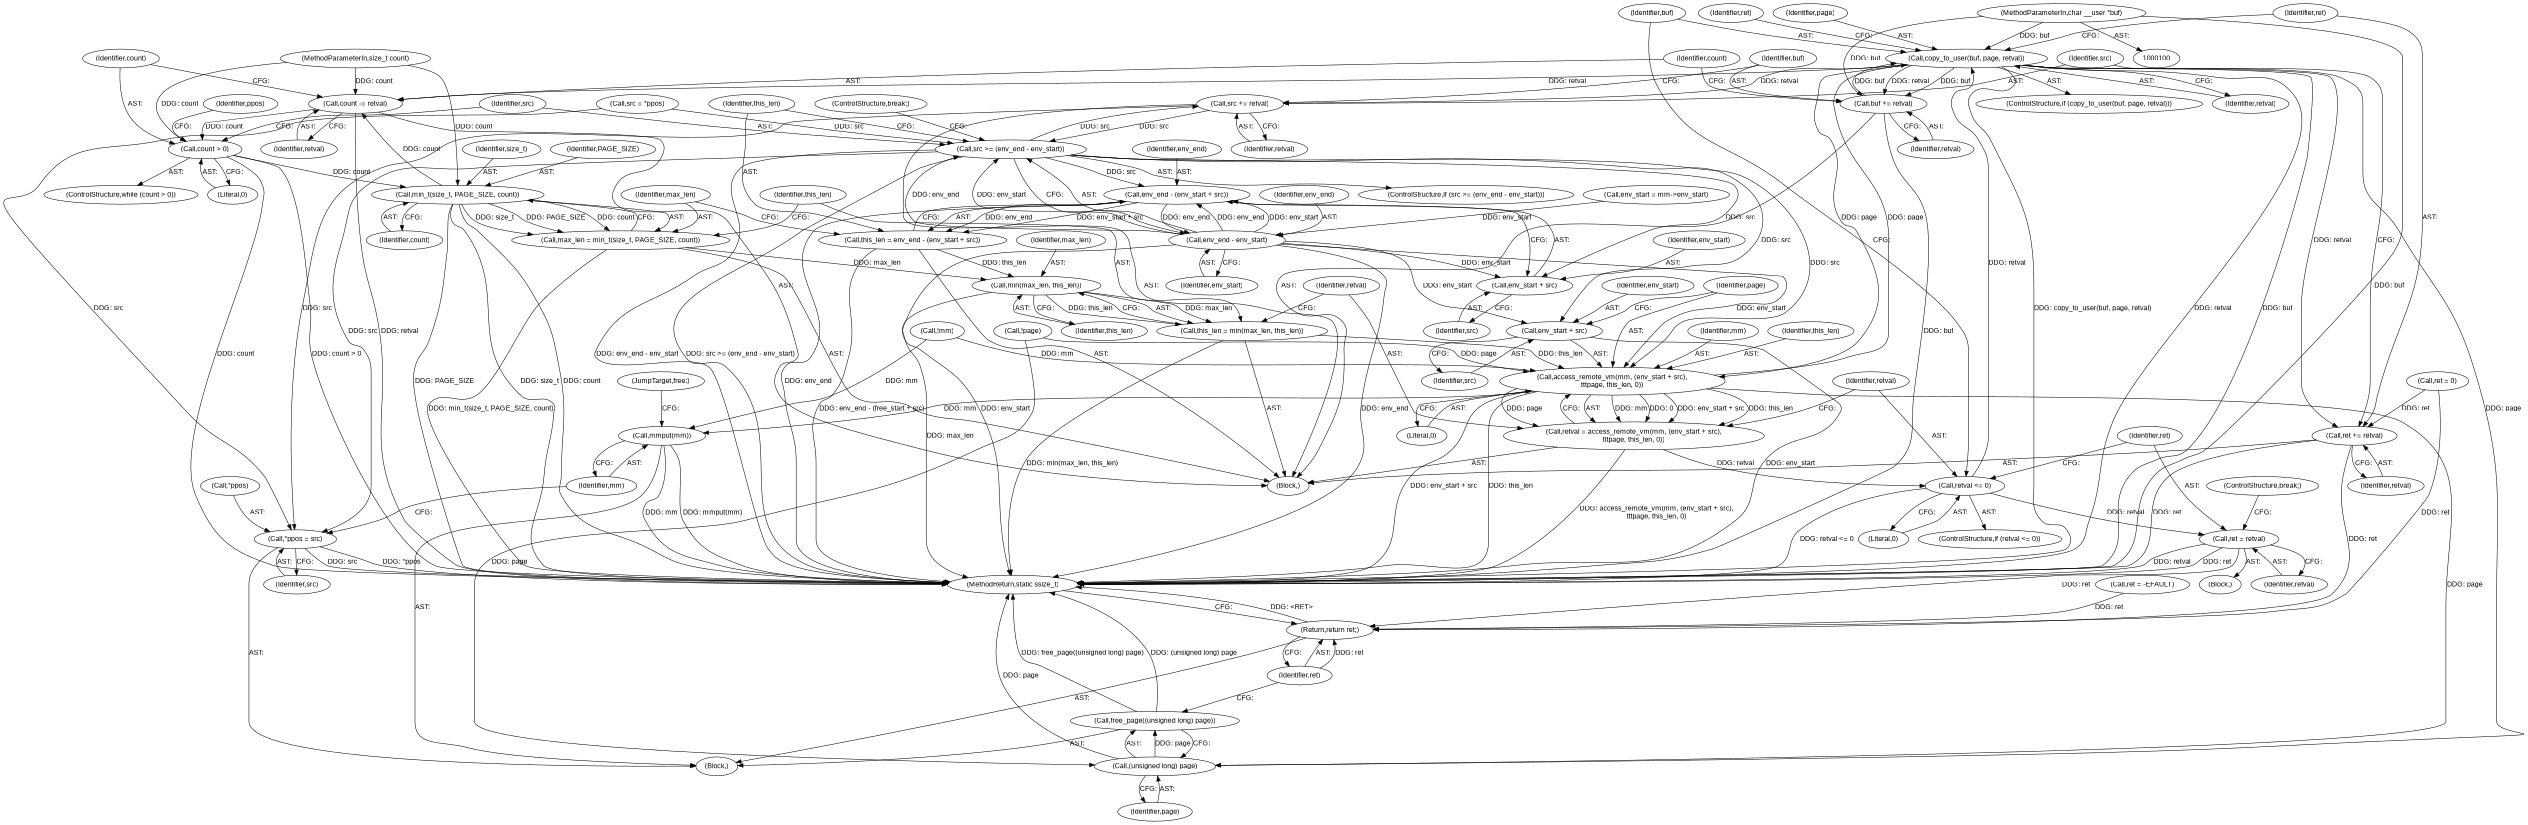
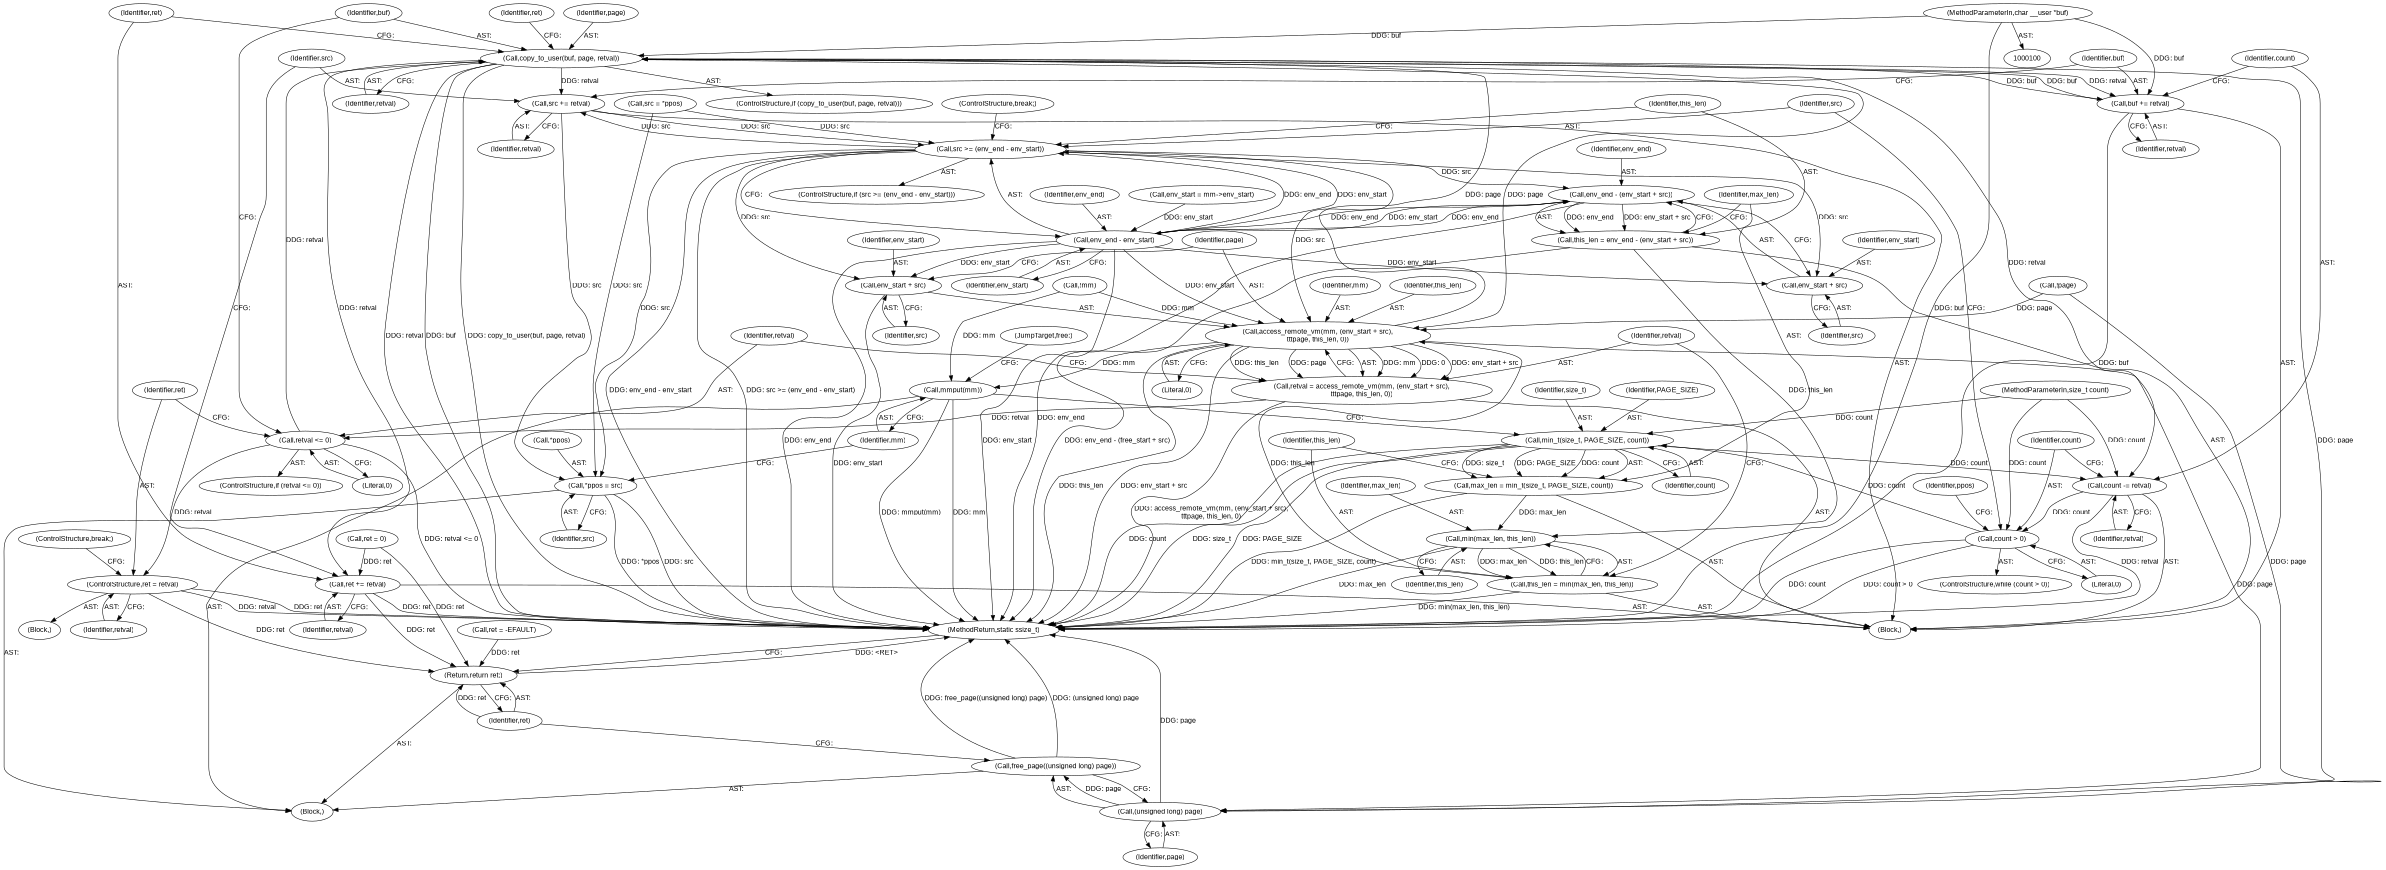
(594, 206) -> (1241, 413)
(2239, 539) -> (133, 585)
